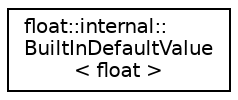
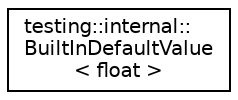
(119, 50) -> (119, 50)
